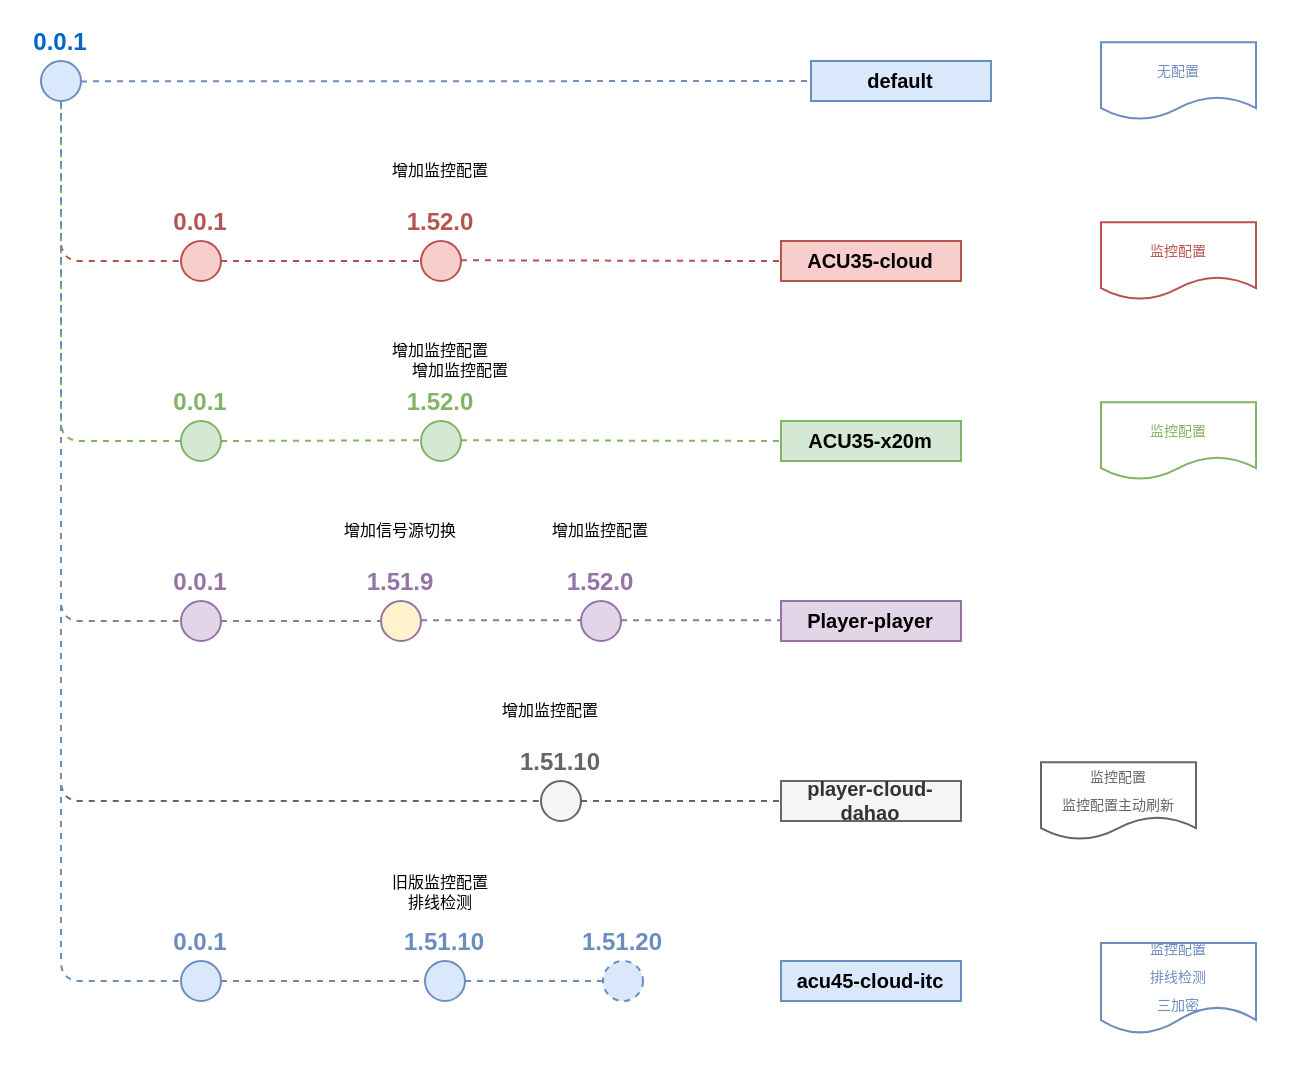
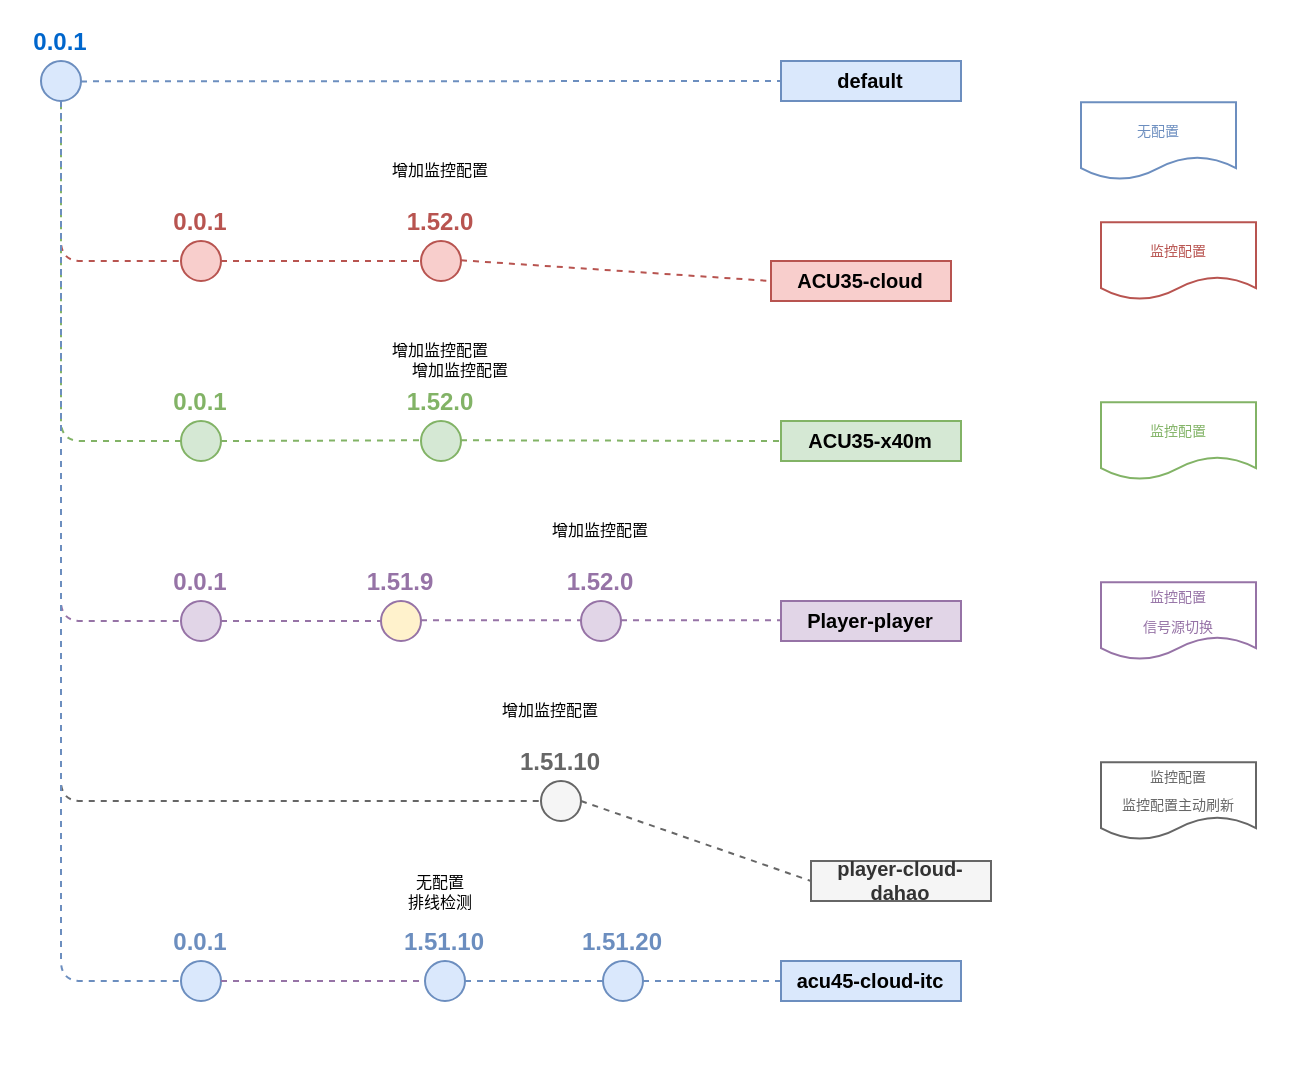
(901, 81) -> (871, 81)
(1179, 81) -> (1159, 141)
(871, 261) -> (861, 281)
(871, 441) -> (871, 441)
(401, 531) -> none
none -> (1179, 621)
(871, 801) -> (901, 881)
(1119, 801) -> (1179, 801)
(441, 893) -> (441, 893)
(623, 981) -> (623, 981)
none -> (713, 981)
(1179, 988) -> none
